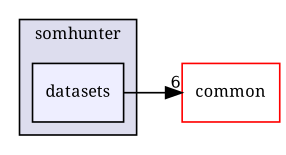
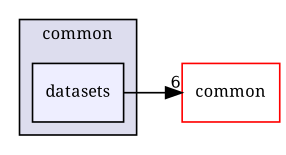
(78, 35) -> (78, 35)
